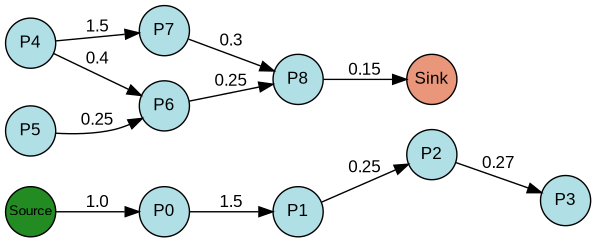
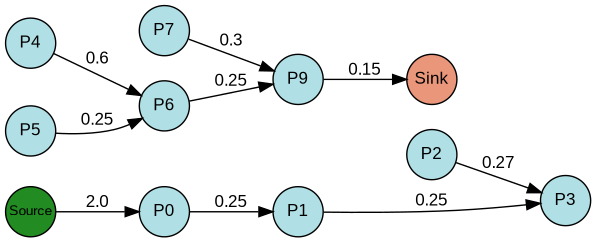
(90, 38) -> none
(98, 59) -> (98, 59)
(298, 79) -> (298, 79)
(359, 186) -> (425, 212)
(98, 203) -> (98, 203)
(231, 203) -> (231, 203)
